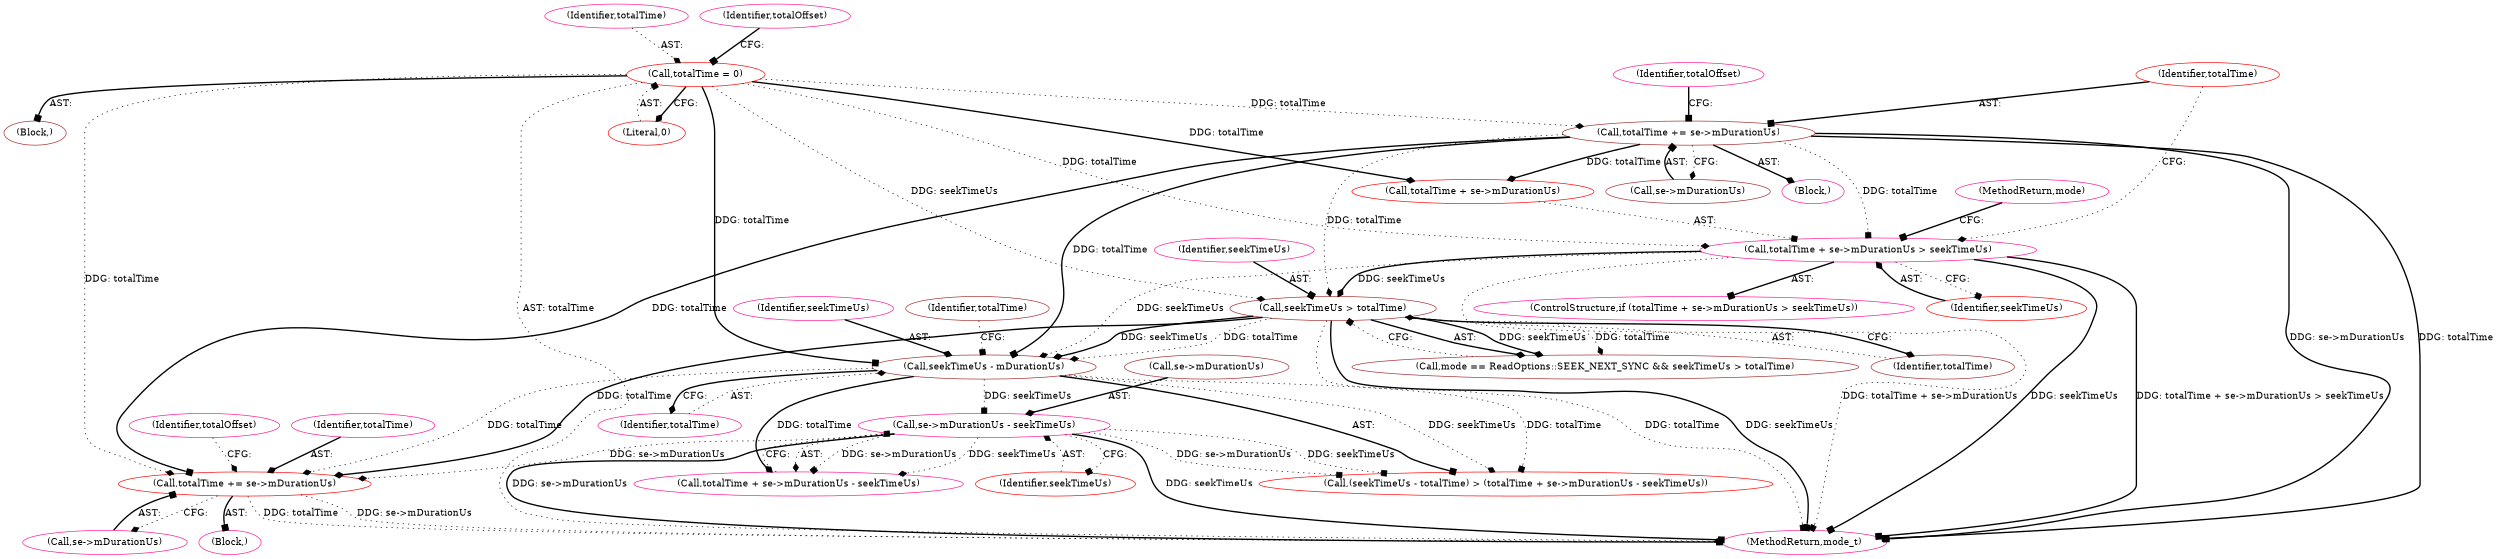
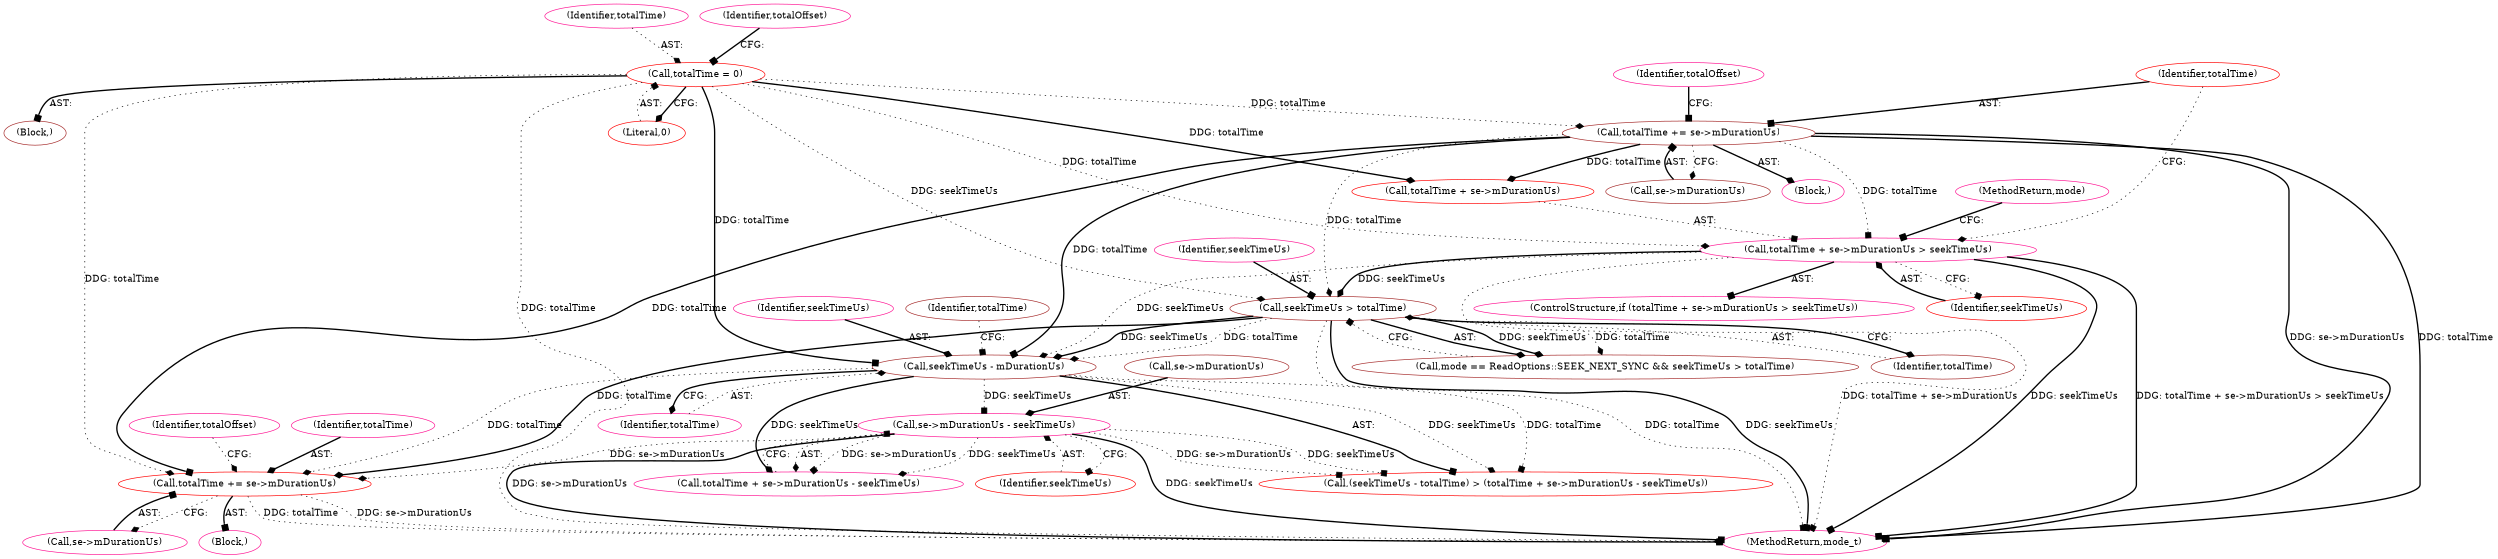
(559, 309) -> (559, 309)
(815, 426) -> (815, 426)
